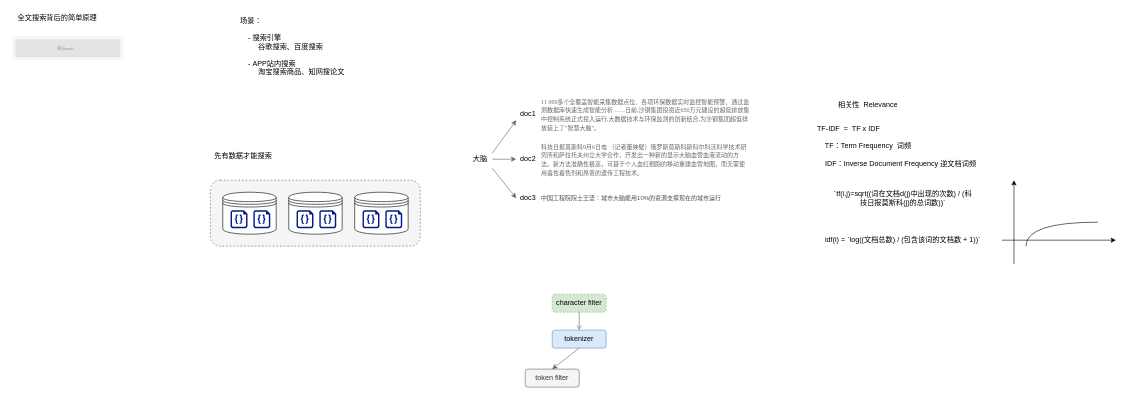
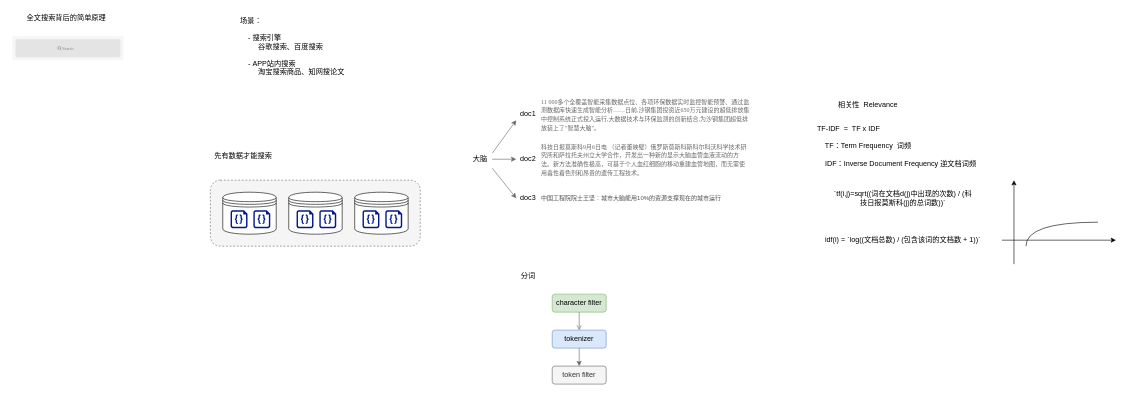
(57, 18) -> (66, 18)
none -> (528, 276)
(579, 303) -> (579, 303)
(552, 378) -> (579, 375)
